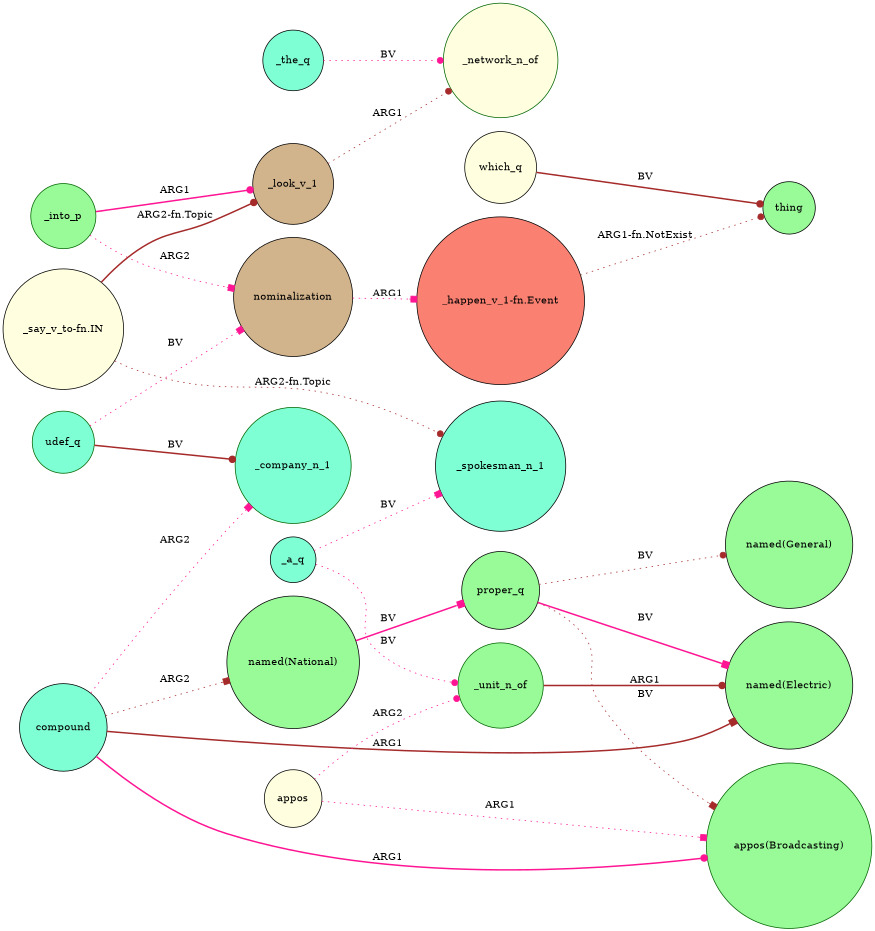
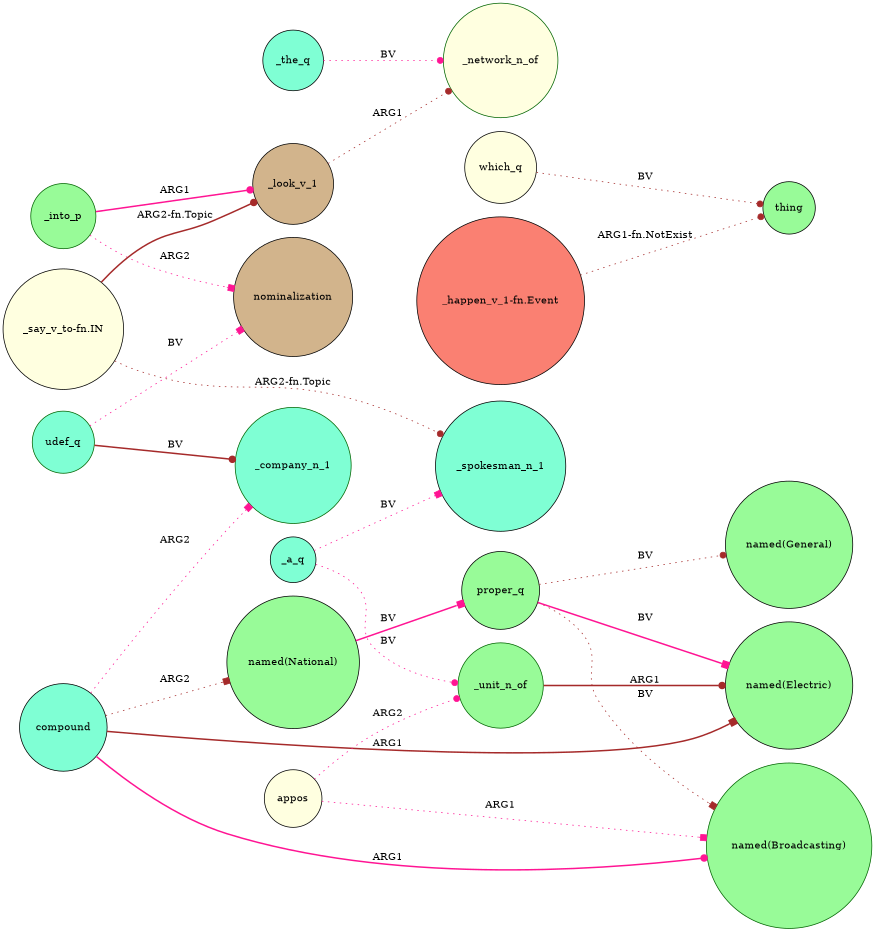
(647, 188) -> (647, 188)
(381, 299) -> none
(789, 846) -> (789, 846)
